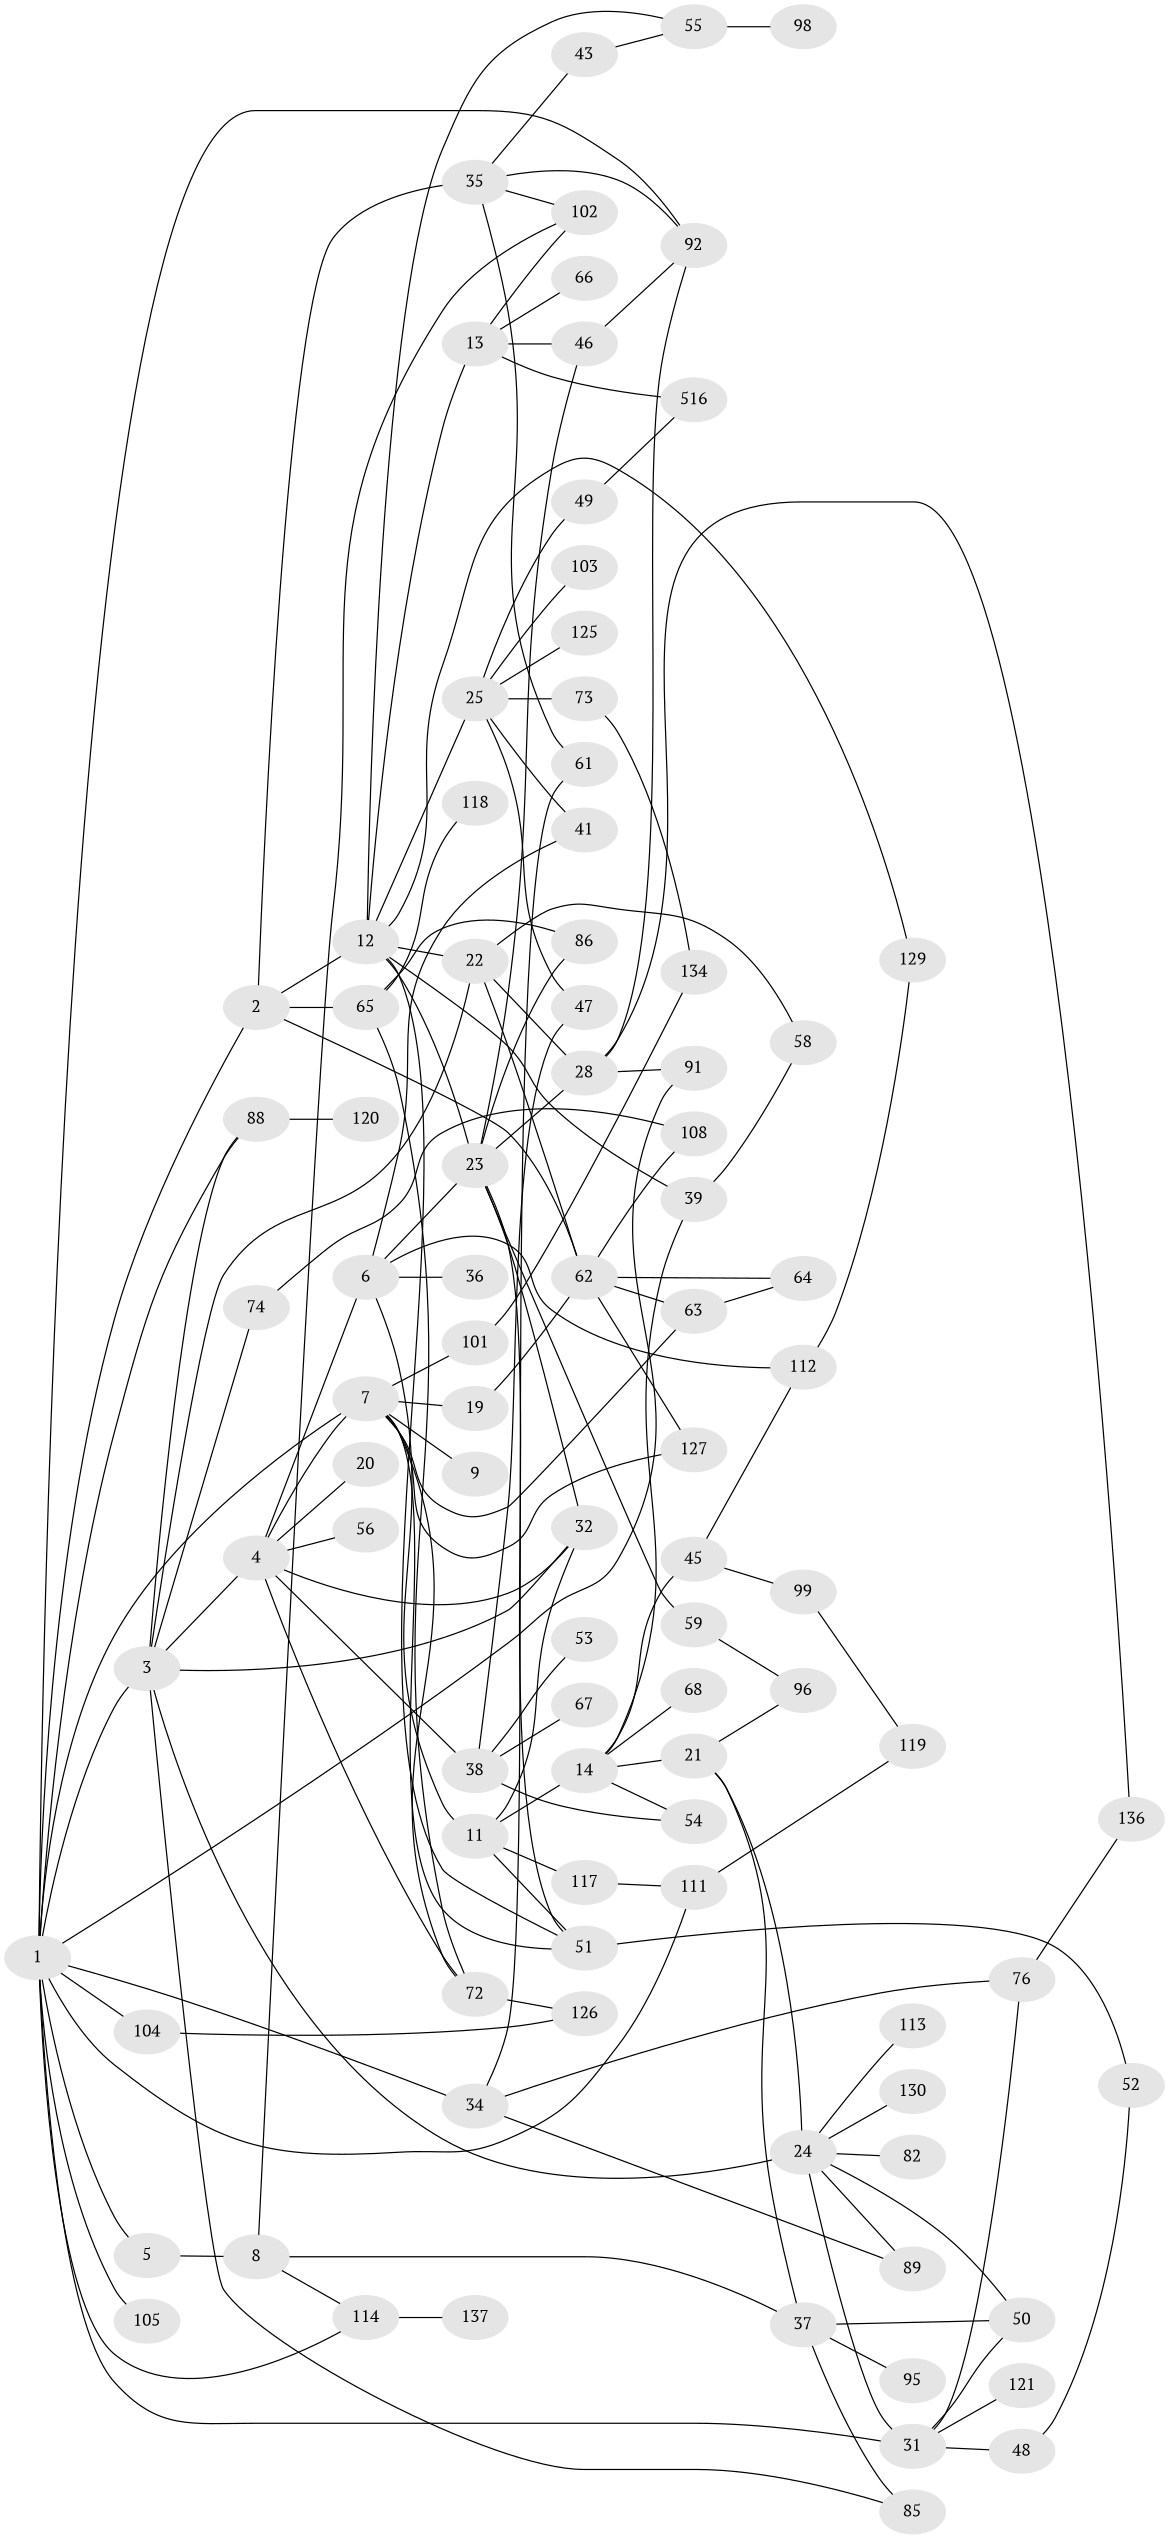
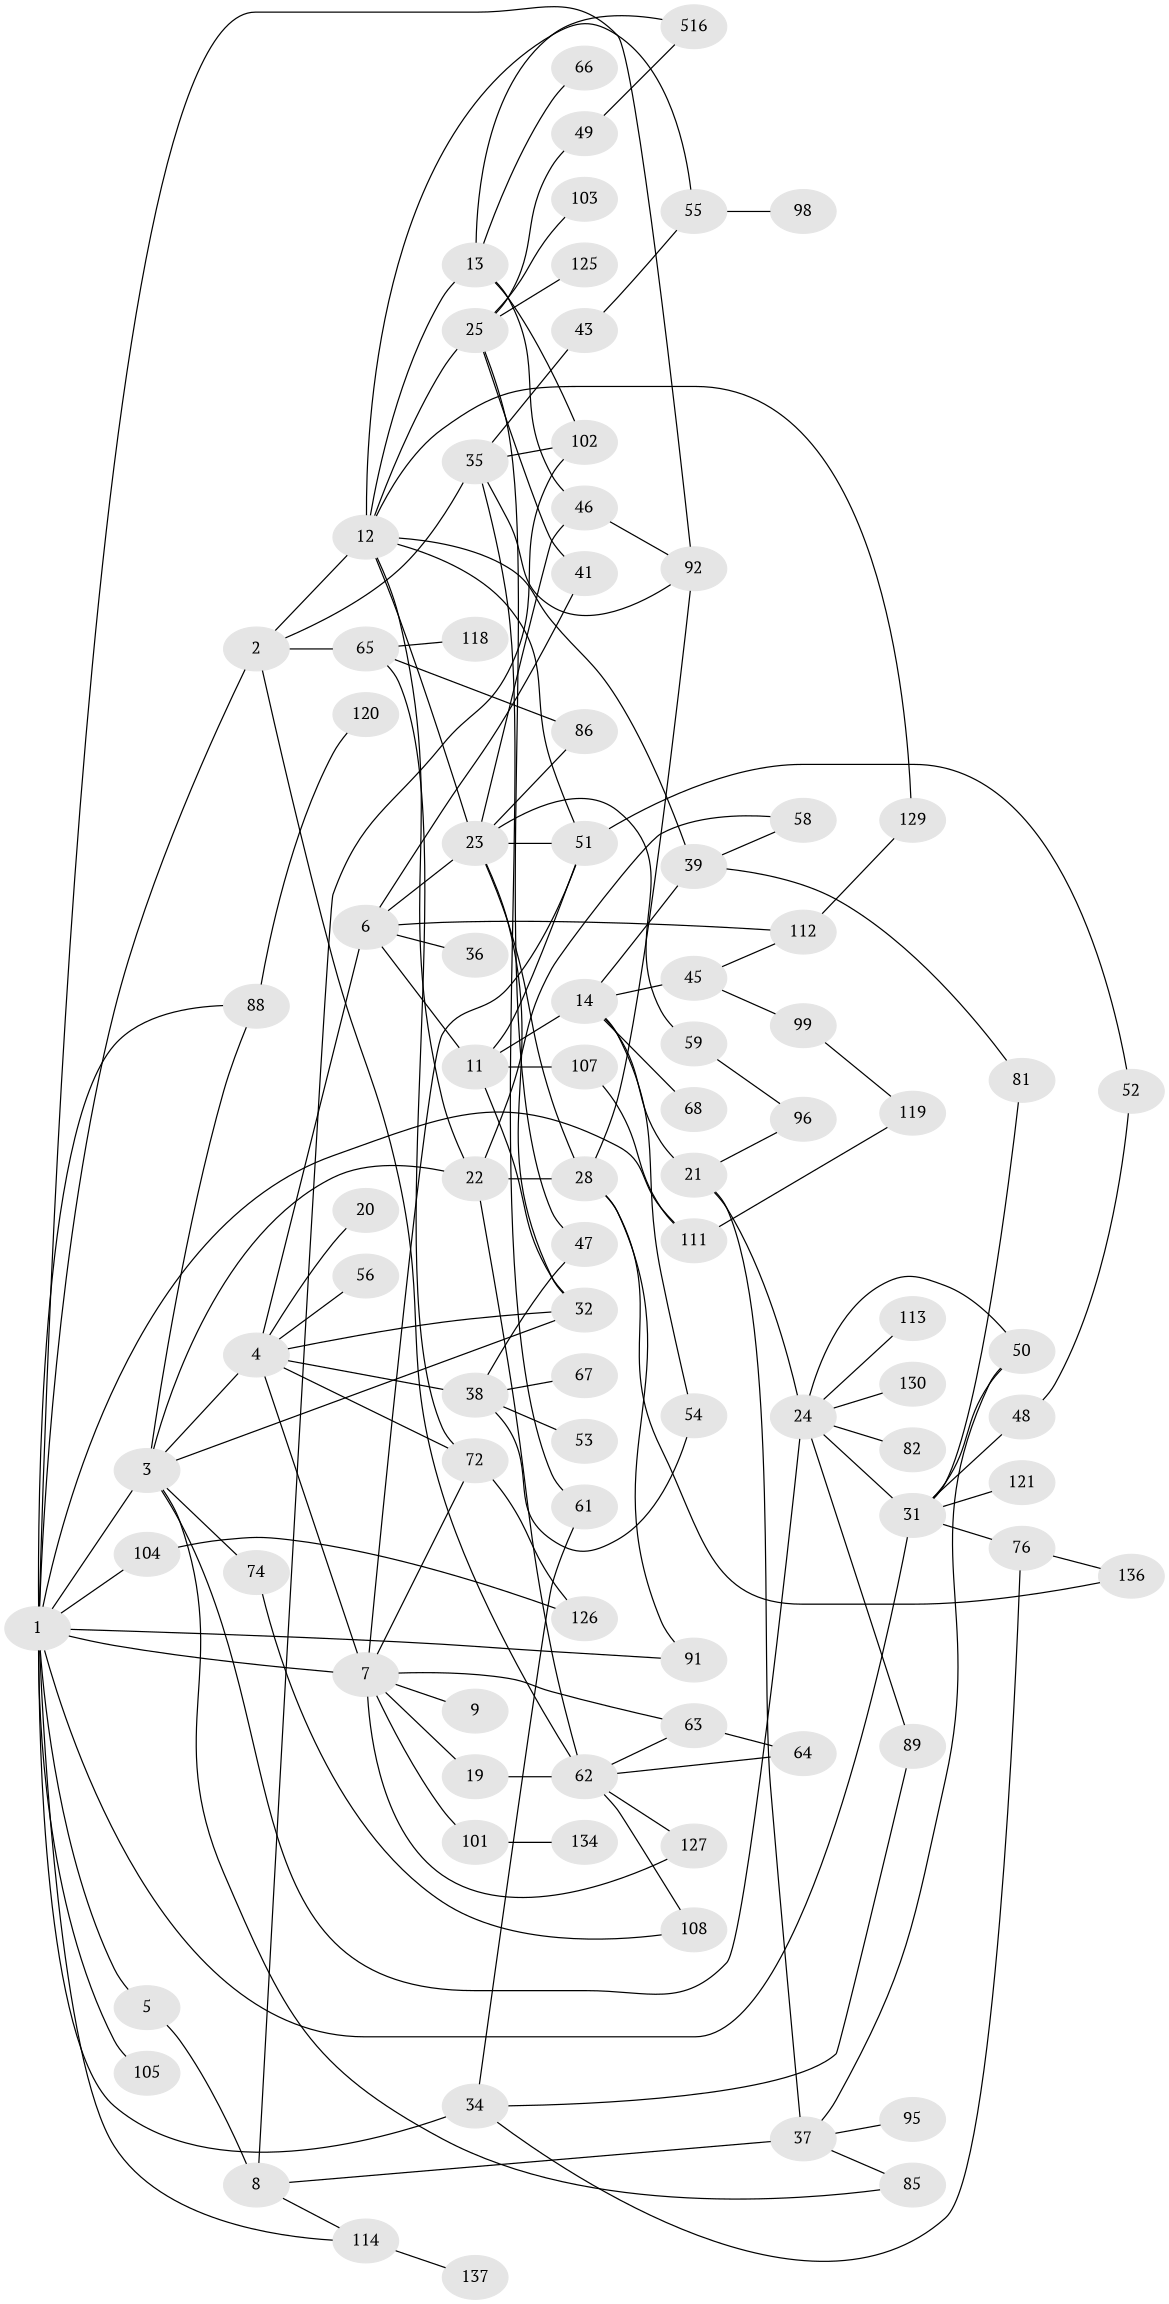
(585, 699) -> none
none -> (1022, 1080)
(585, 1882) -> (585, 1067)
